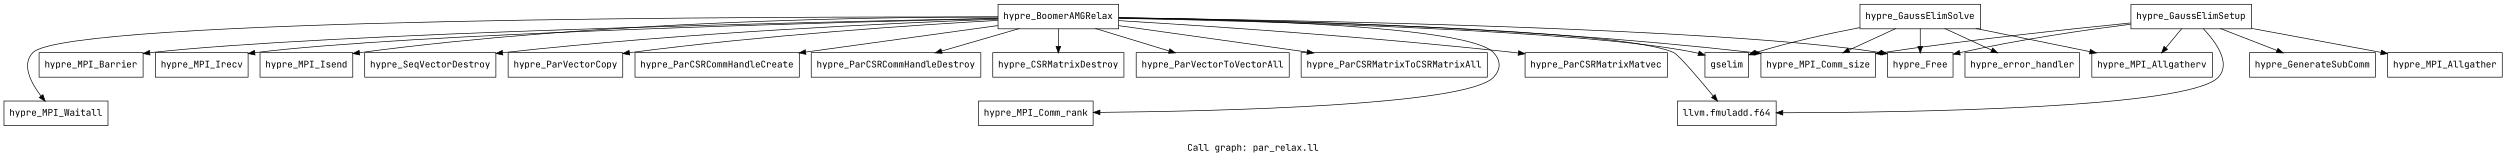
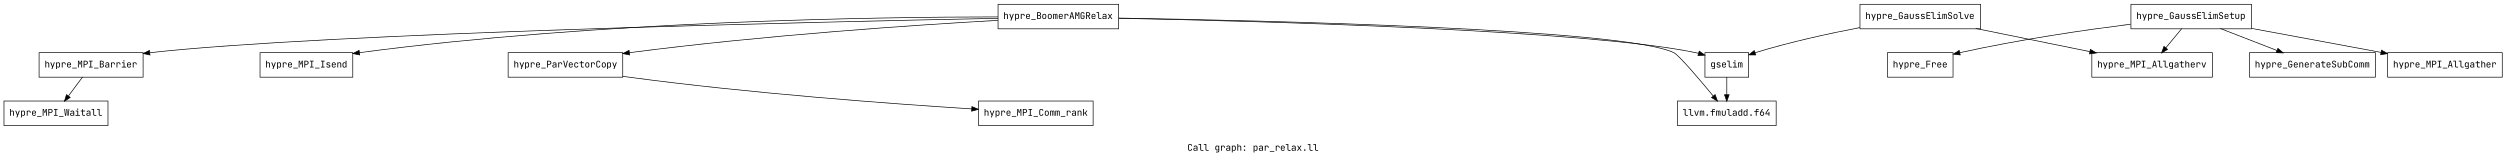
(490, 21) -> (76, 86)
(1500, 27) -> none
(1920, 37) -> none
(202, 65) -> none
(430, 65) -> none
(717, 65) -> none
(896, 65) -> none
(1058, 65) -> none
(1213, 65) -> none
(1394, 65) -> none
(1596, 65) -> none
(1818, 65) -> none
(2022, 65) -> none
(1496, 74) -> (797, 96)
(2030, 107) -> (1727, 86)
